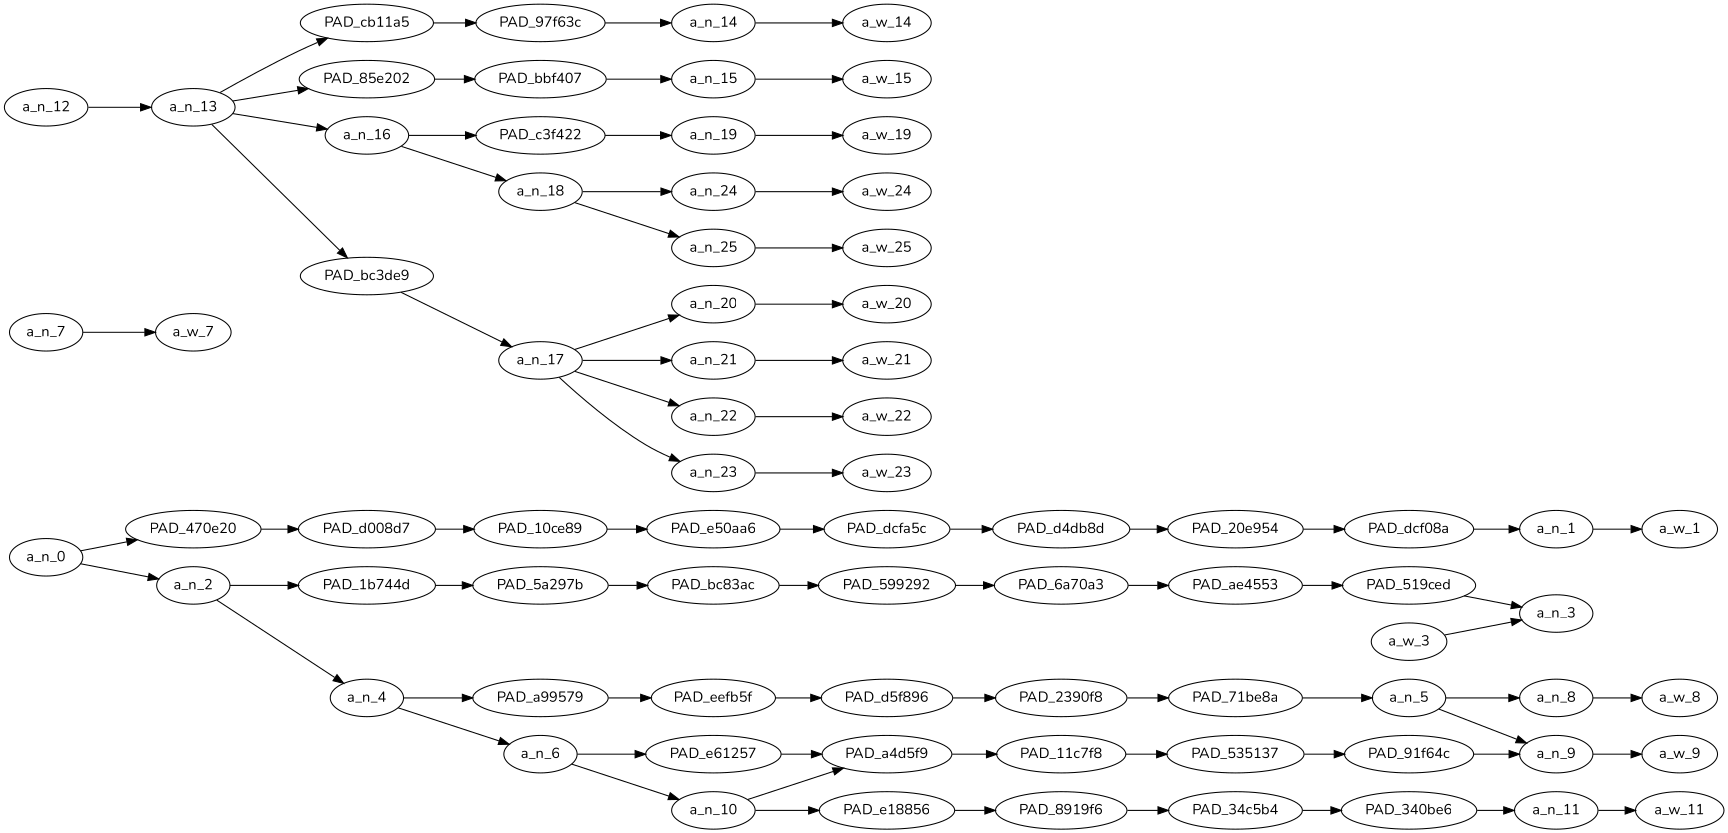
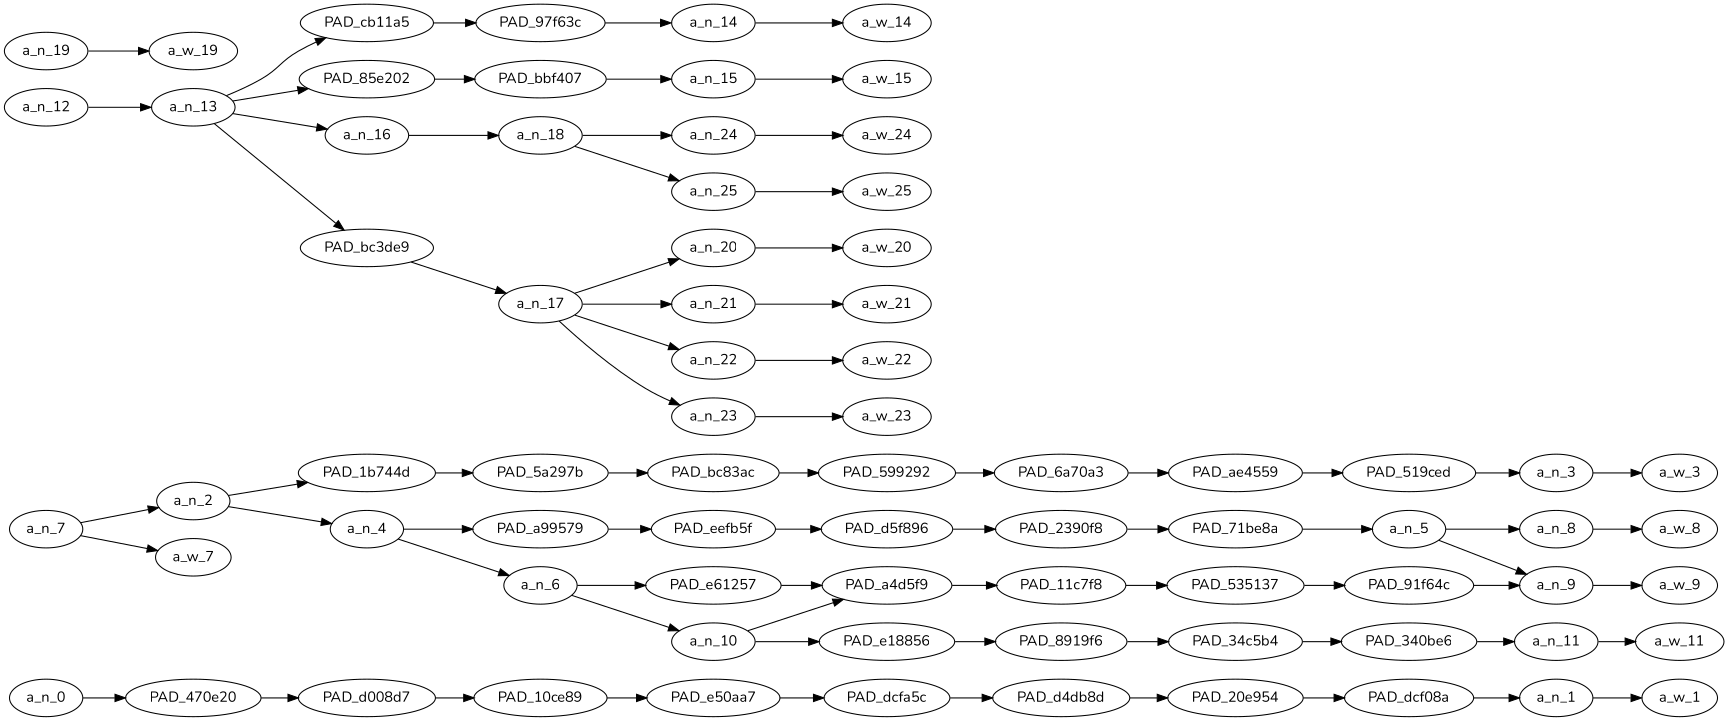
(540, 135) -> none
(713, 529) -> (713, 698)
(114, 570) -> (114, 516)
(1236, 585) -> (1236, 473)
(1478, 628) -> (1612, 473)
